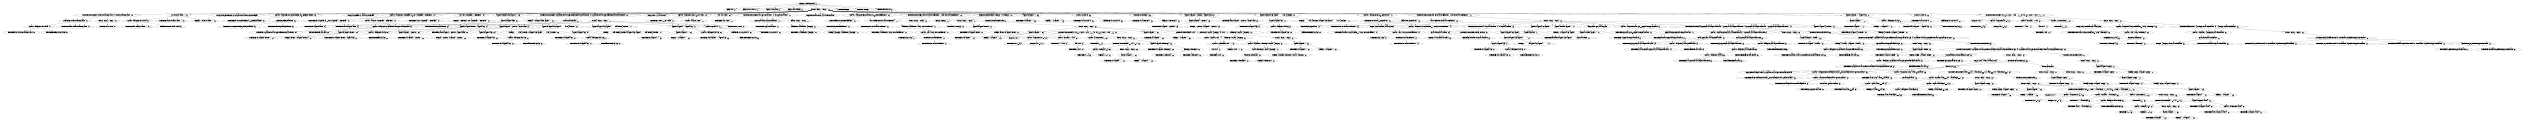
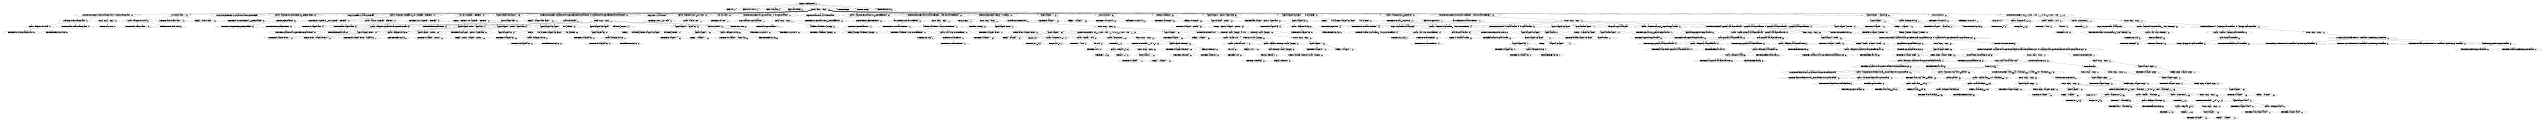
none -> (824, 21)
